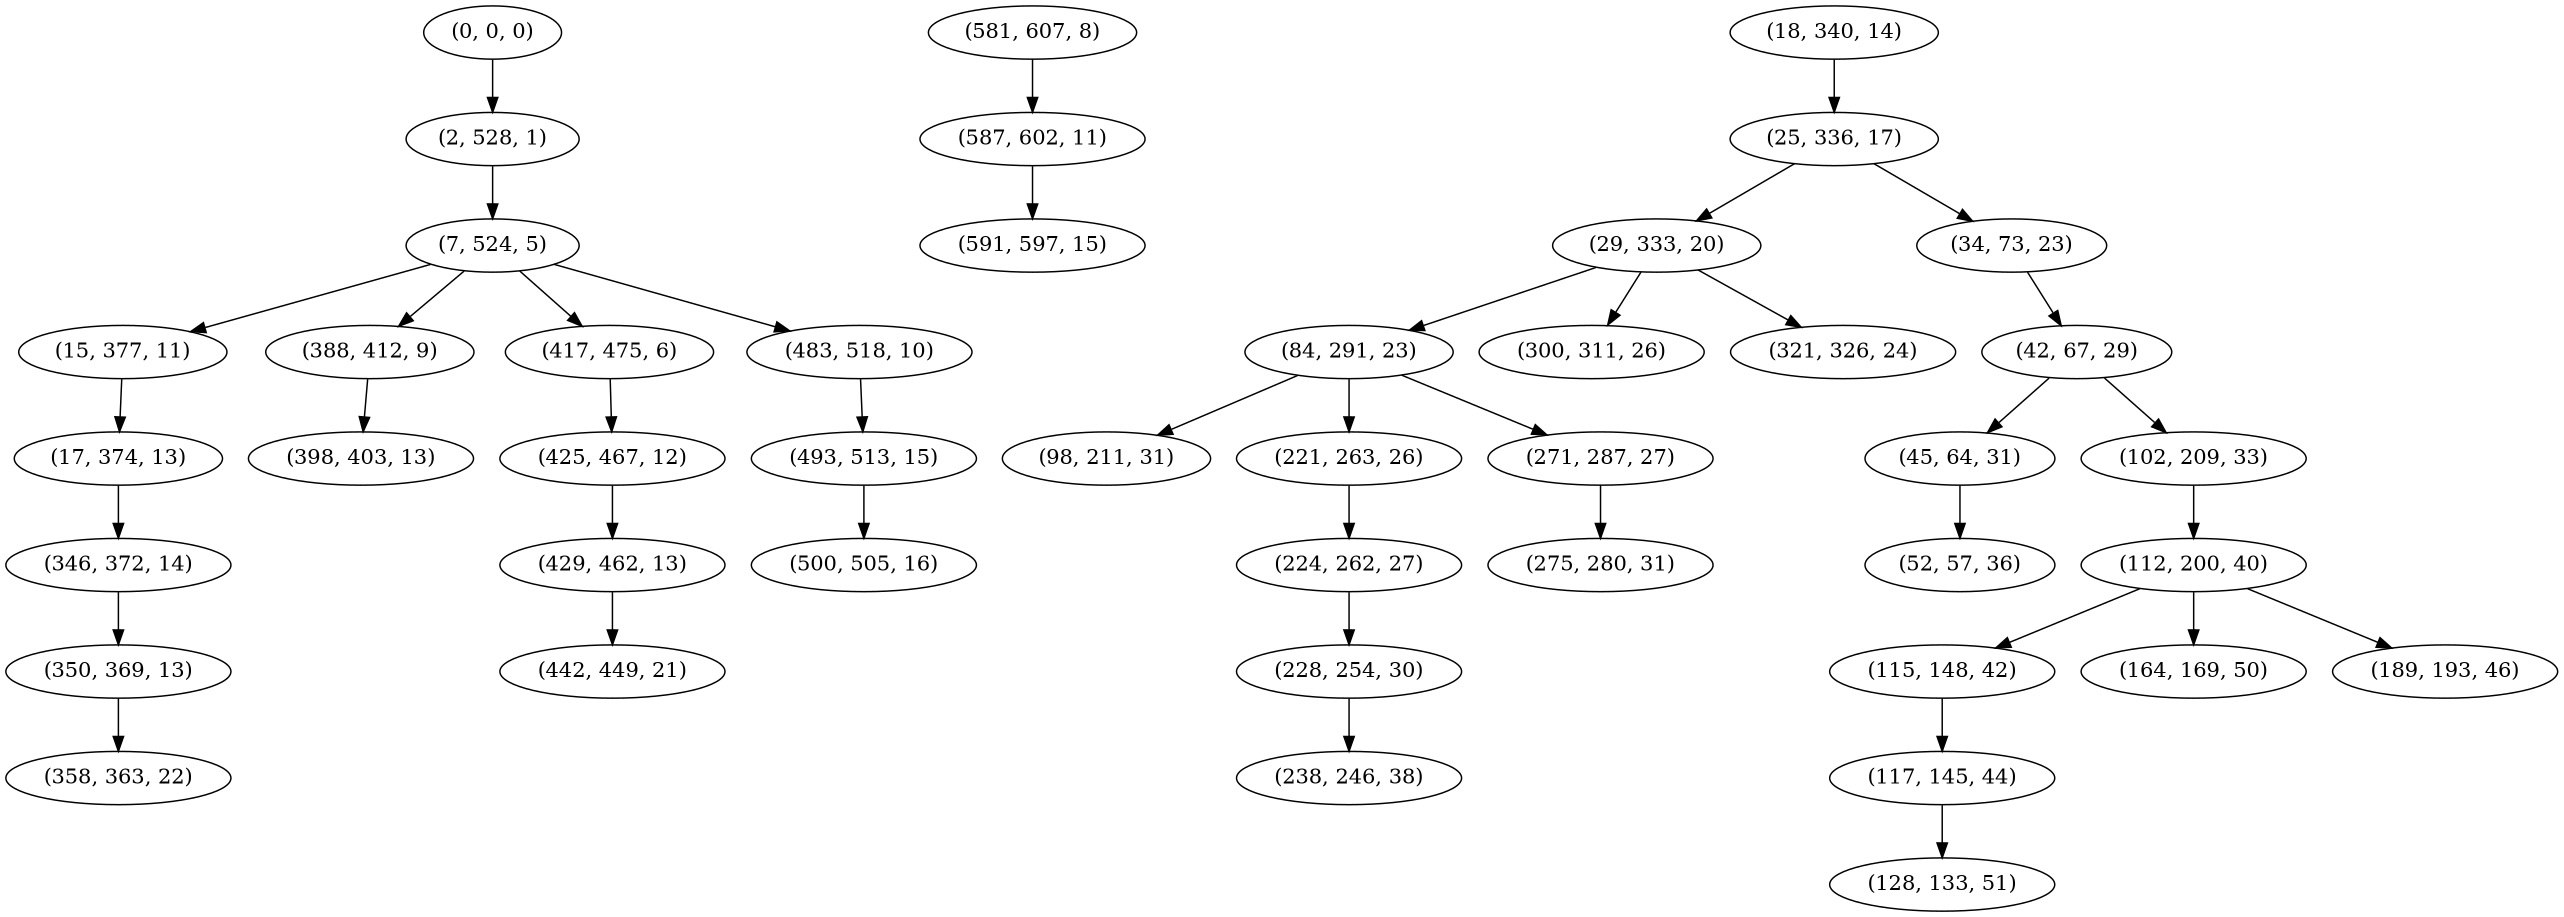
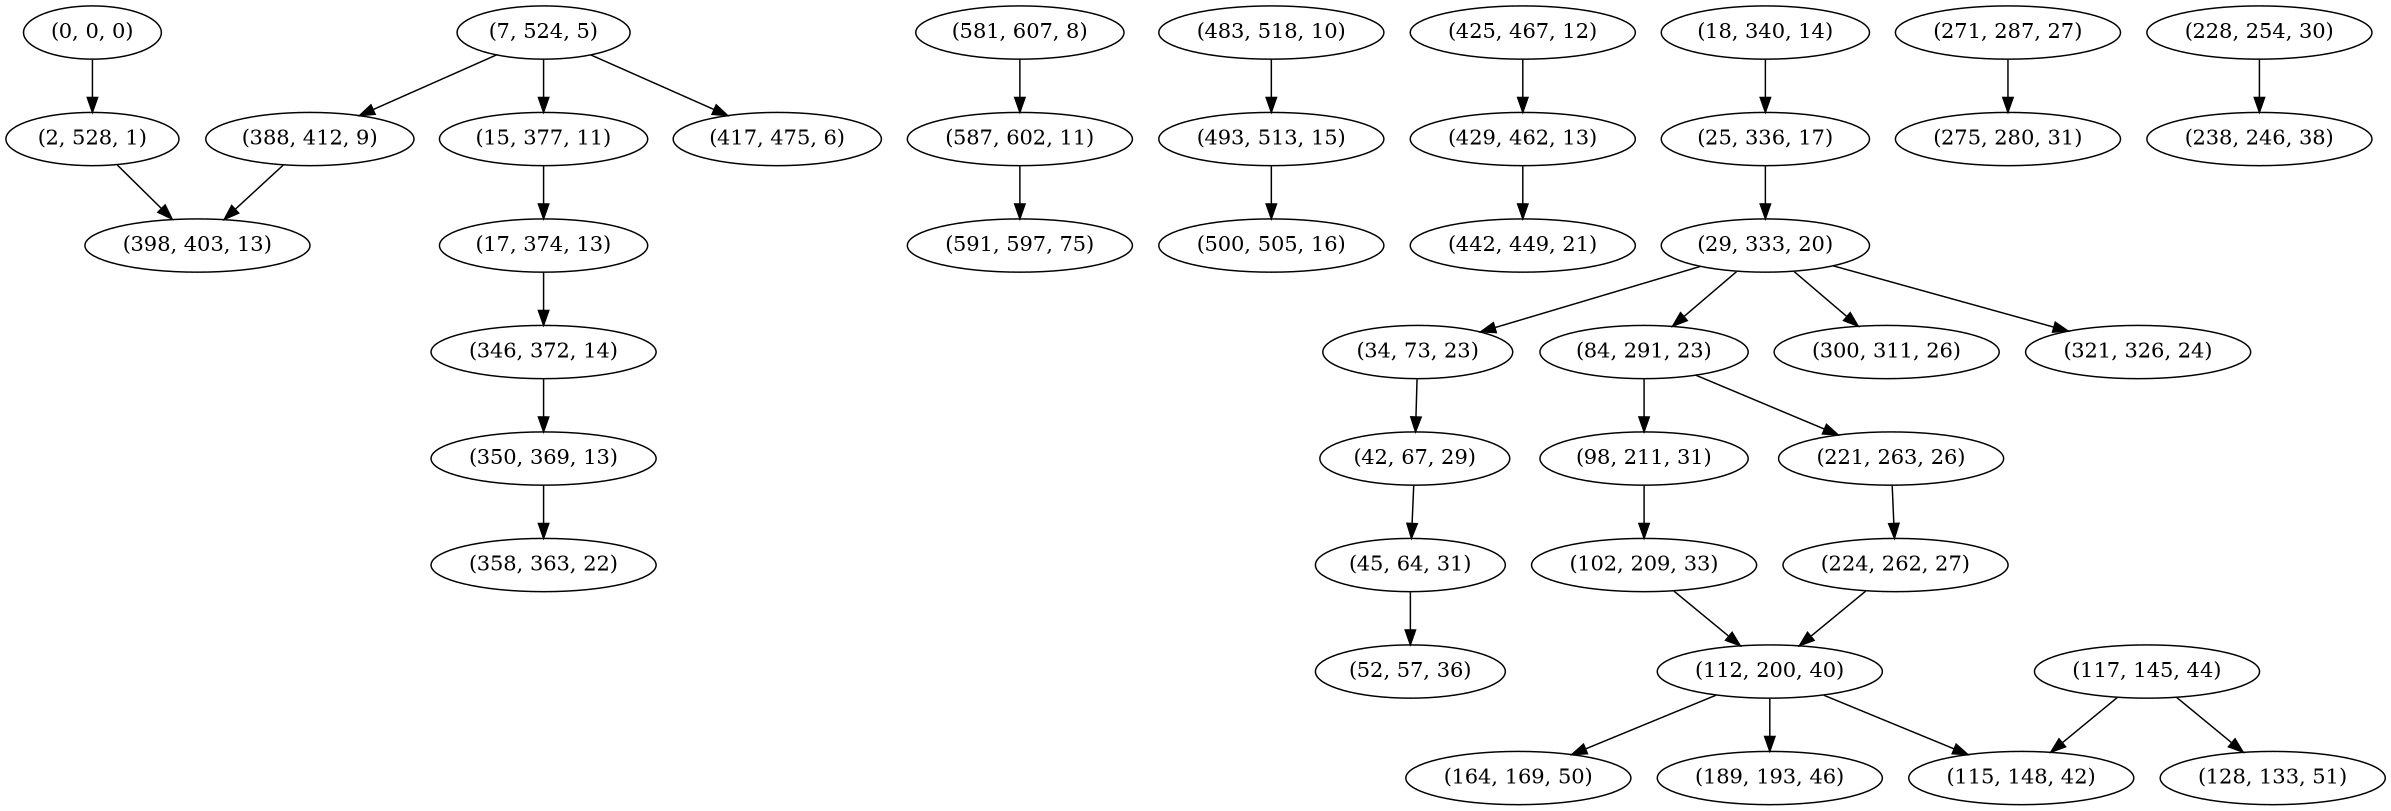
(493, 185) -> (139, 187)
(1917, 189) -> (1598, 297)
(1033, 246) -> (1020, 246)
(665, 296) -> none
(611, 398) -> none
(2130, 400) -> (1644, 505)
(1467, 402) -> none
(1349, 611) -> (1839, 613)
(1942, 718) -> (2090, 720)
